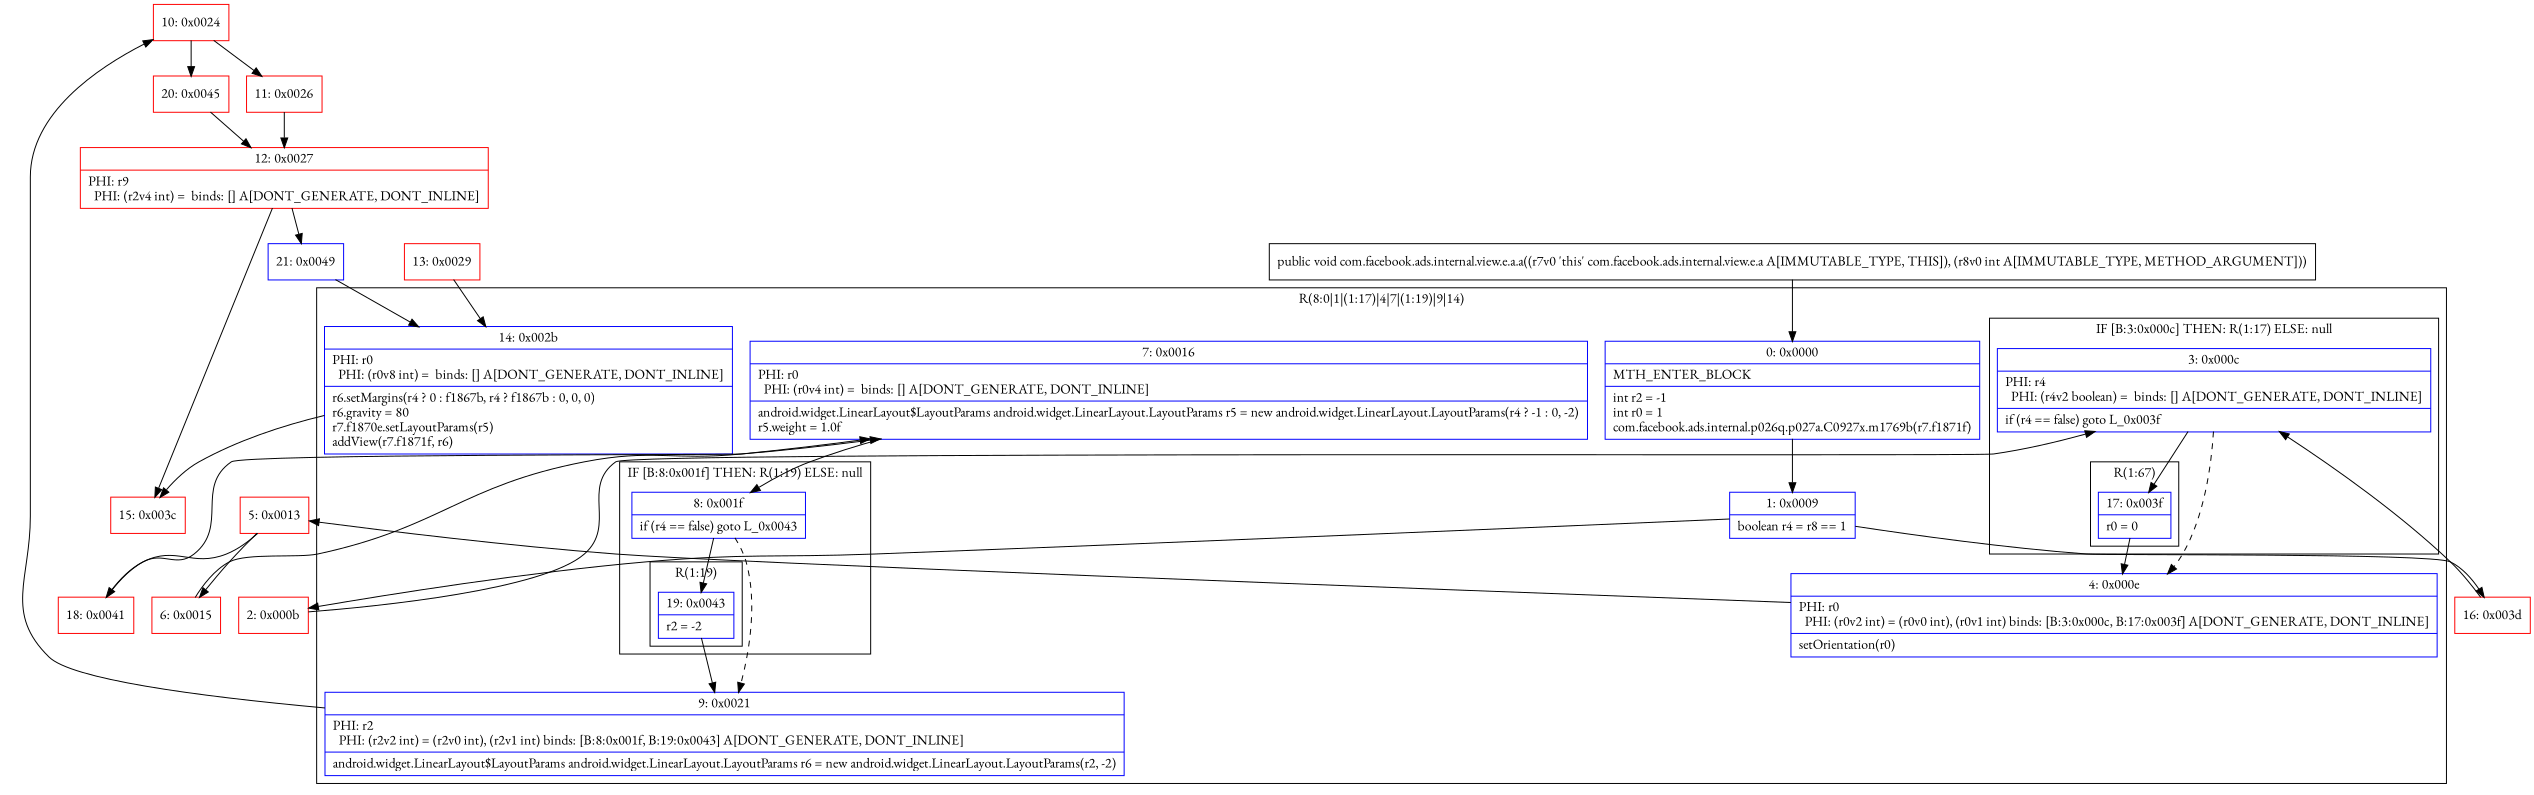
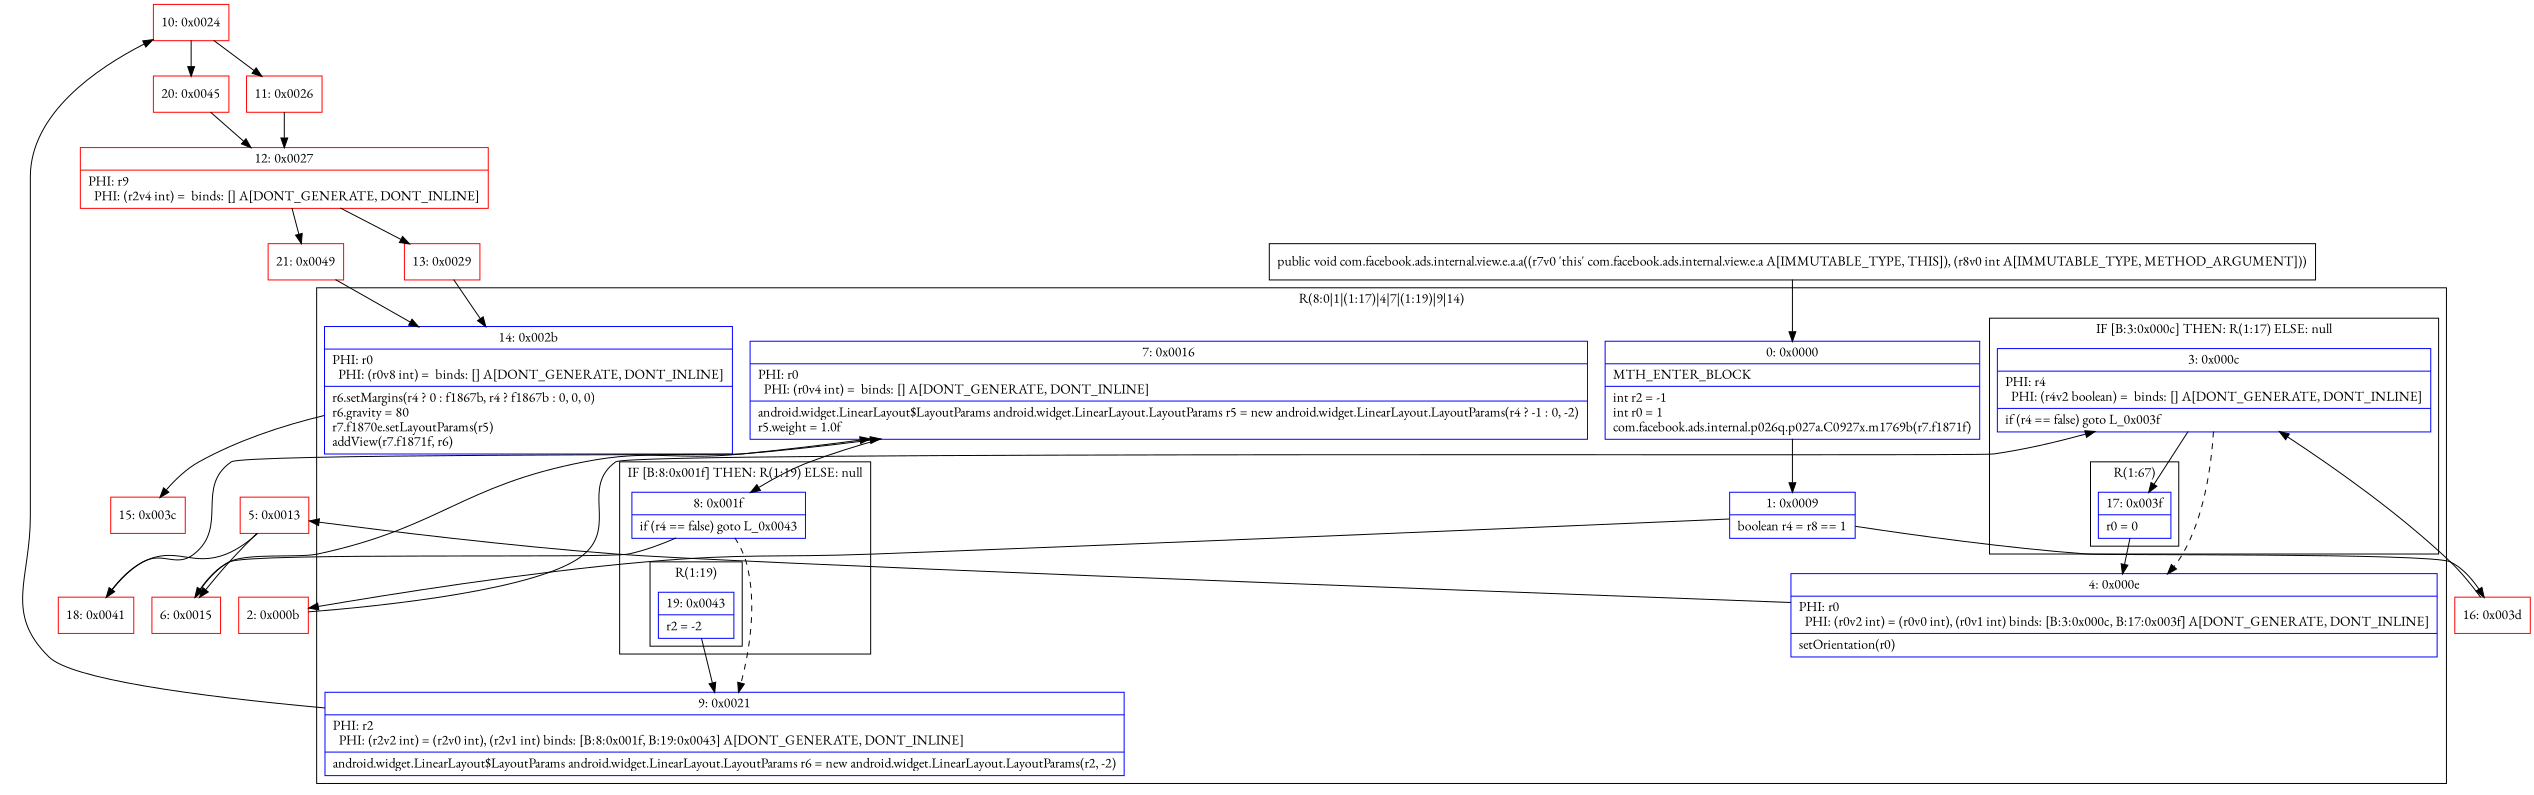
(306, 262) -> (306, 262)
(216, 348) -> (371, 224)
(707, 568) -> (434, 556)
